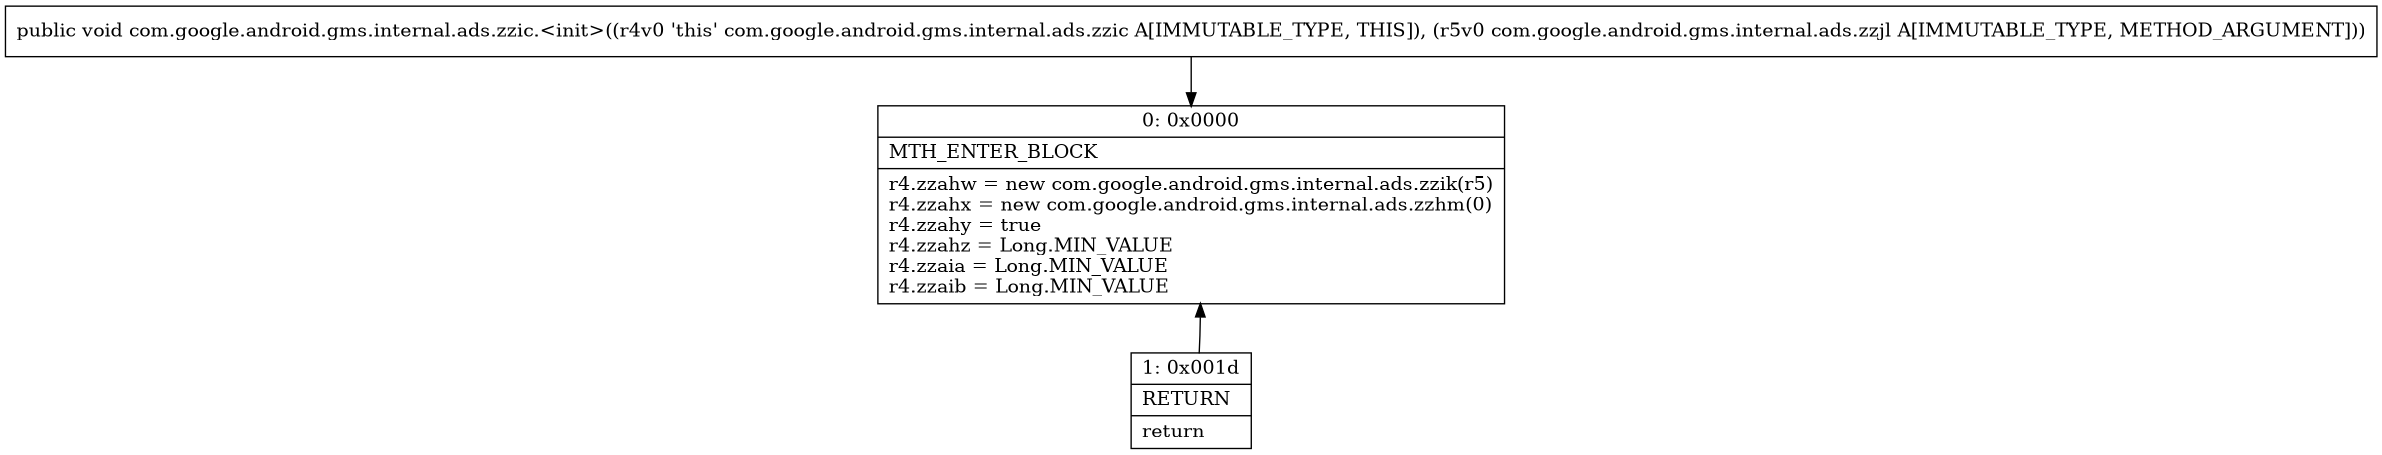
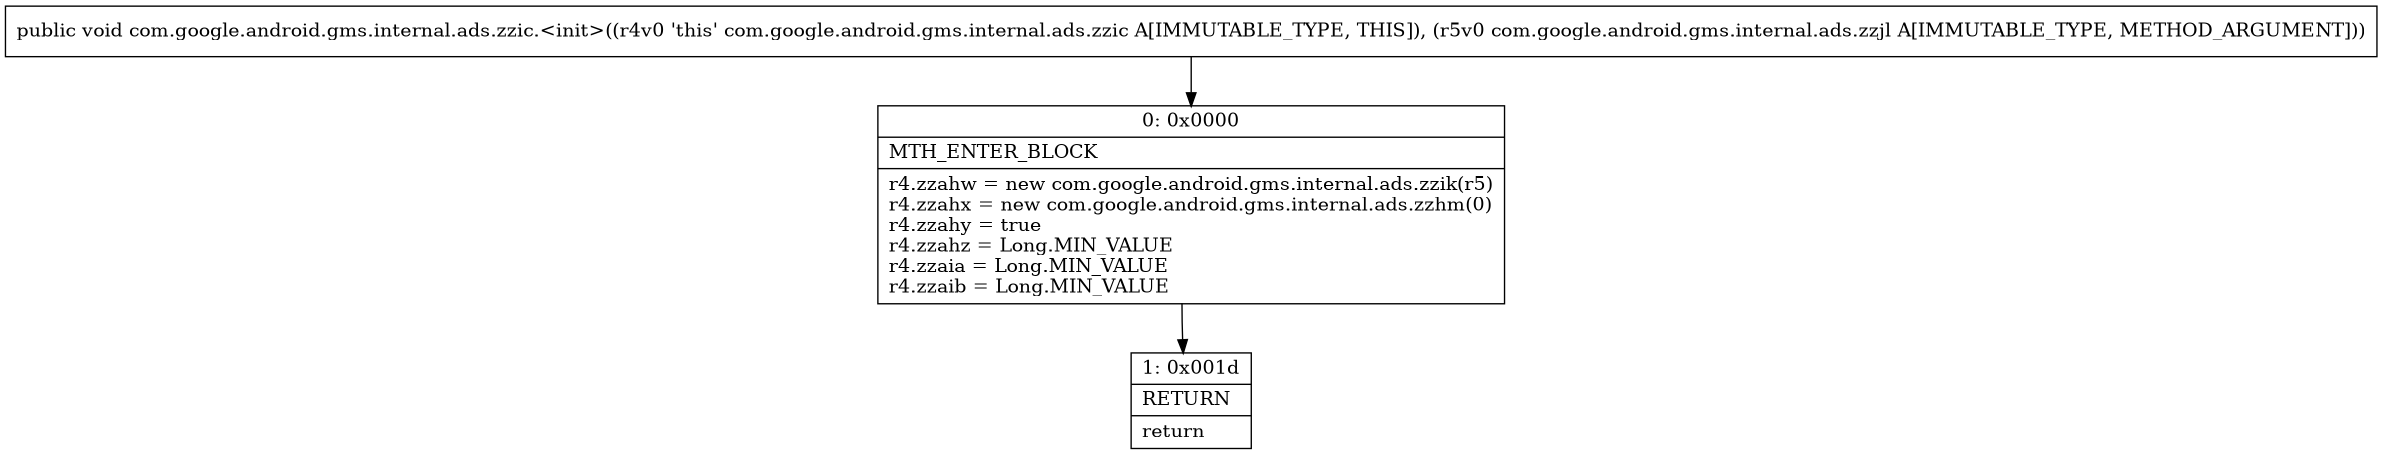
(1200, 335) -> (1182, 322)
